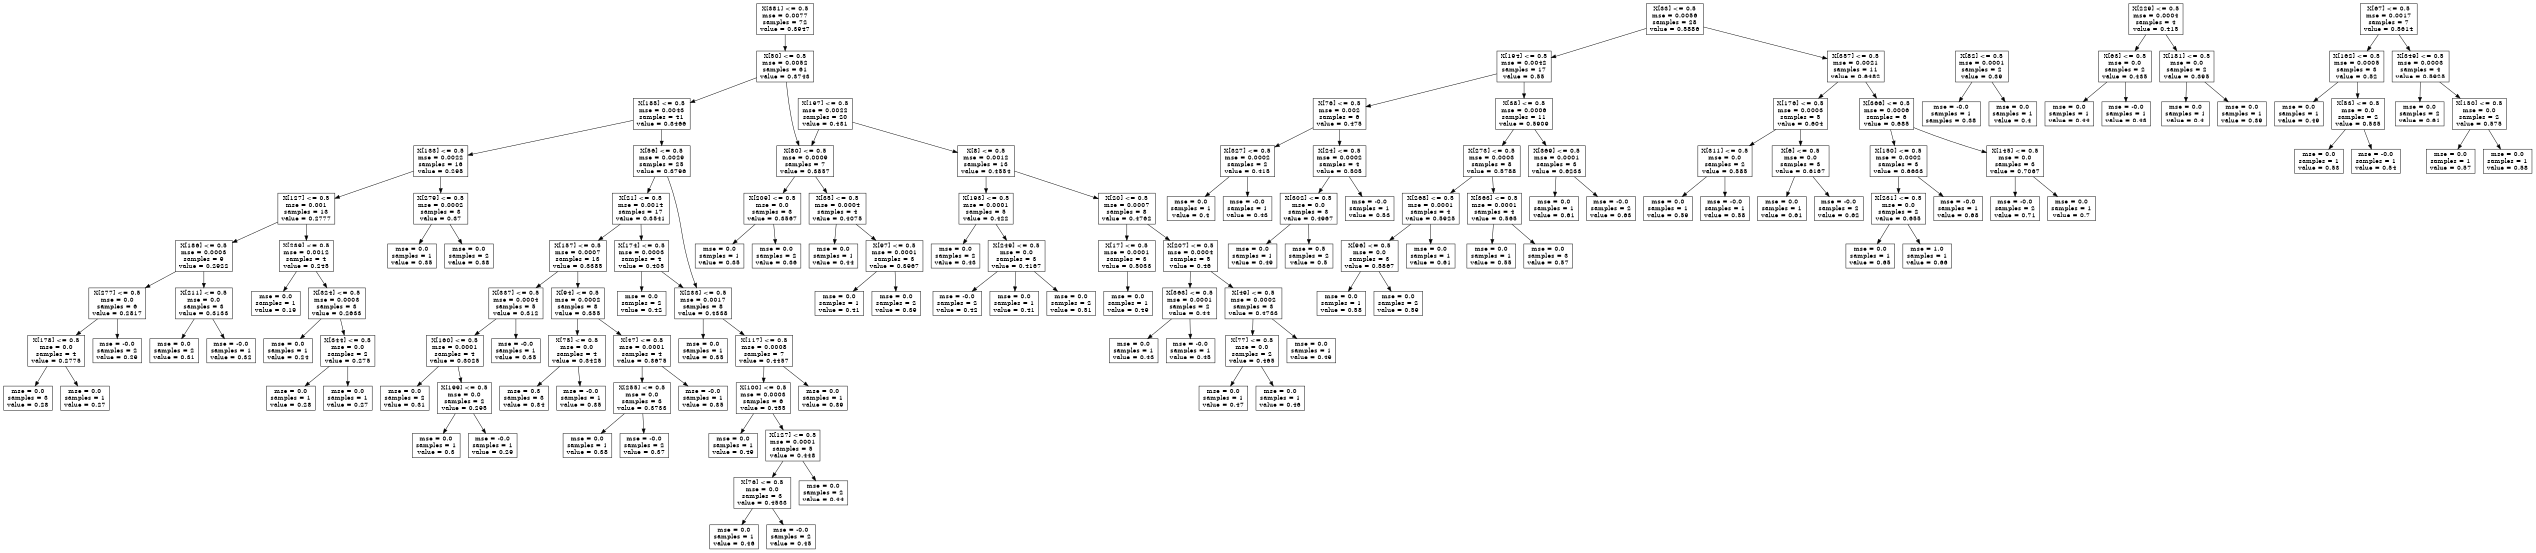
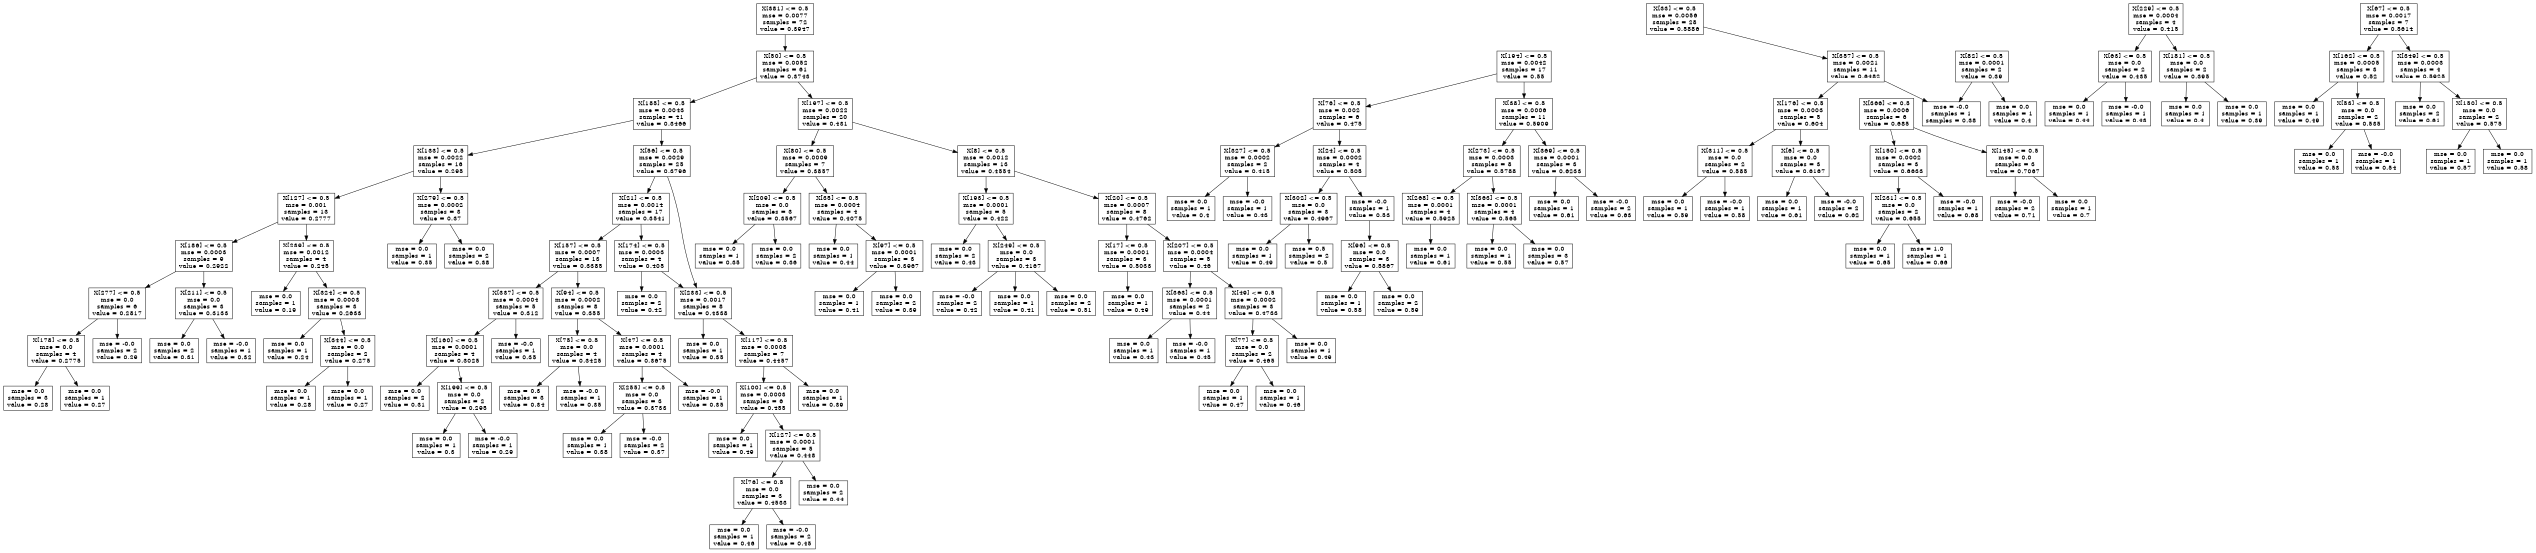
(1601, 42) -> none
(1870, 88) -> (1904, 90)
(790, 112) -> (804, 88)
(1402, 231) -> (1370, 228)
